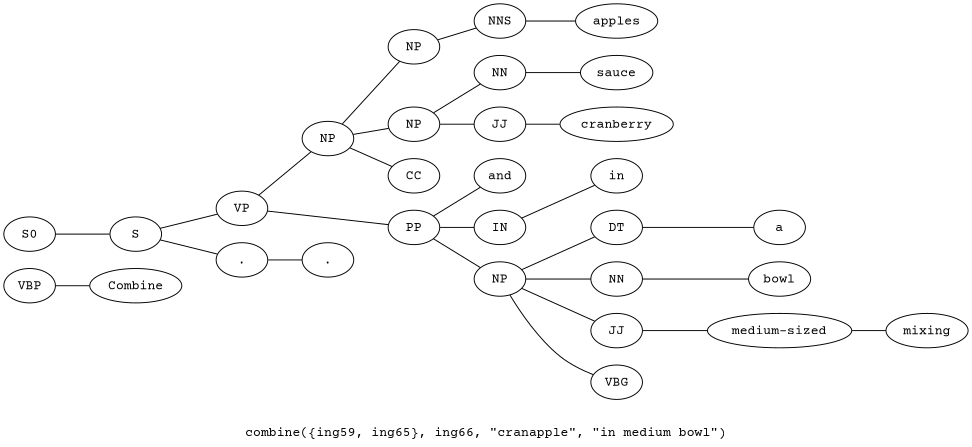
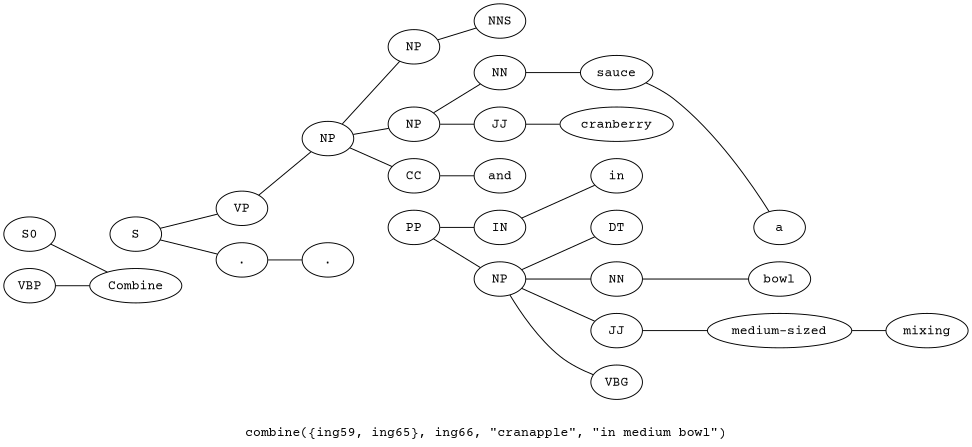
(617, 21) -> none
(457, 202) -> (457, 176)
(328, 218) -> none
(698, 227) -> (715, 139)
(83, 234) -> (79, 258)
